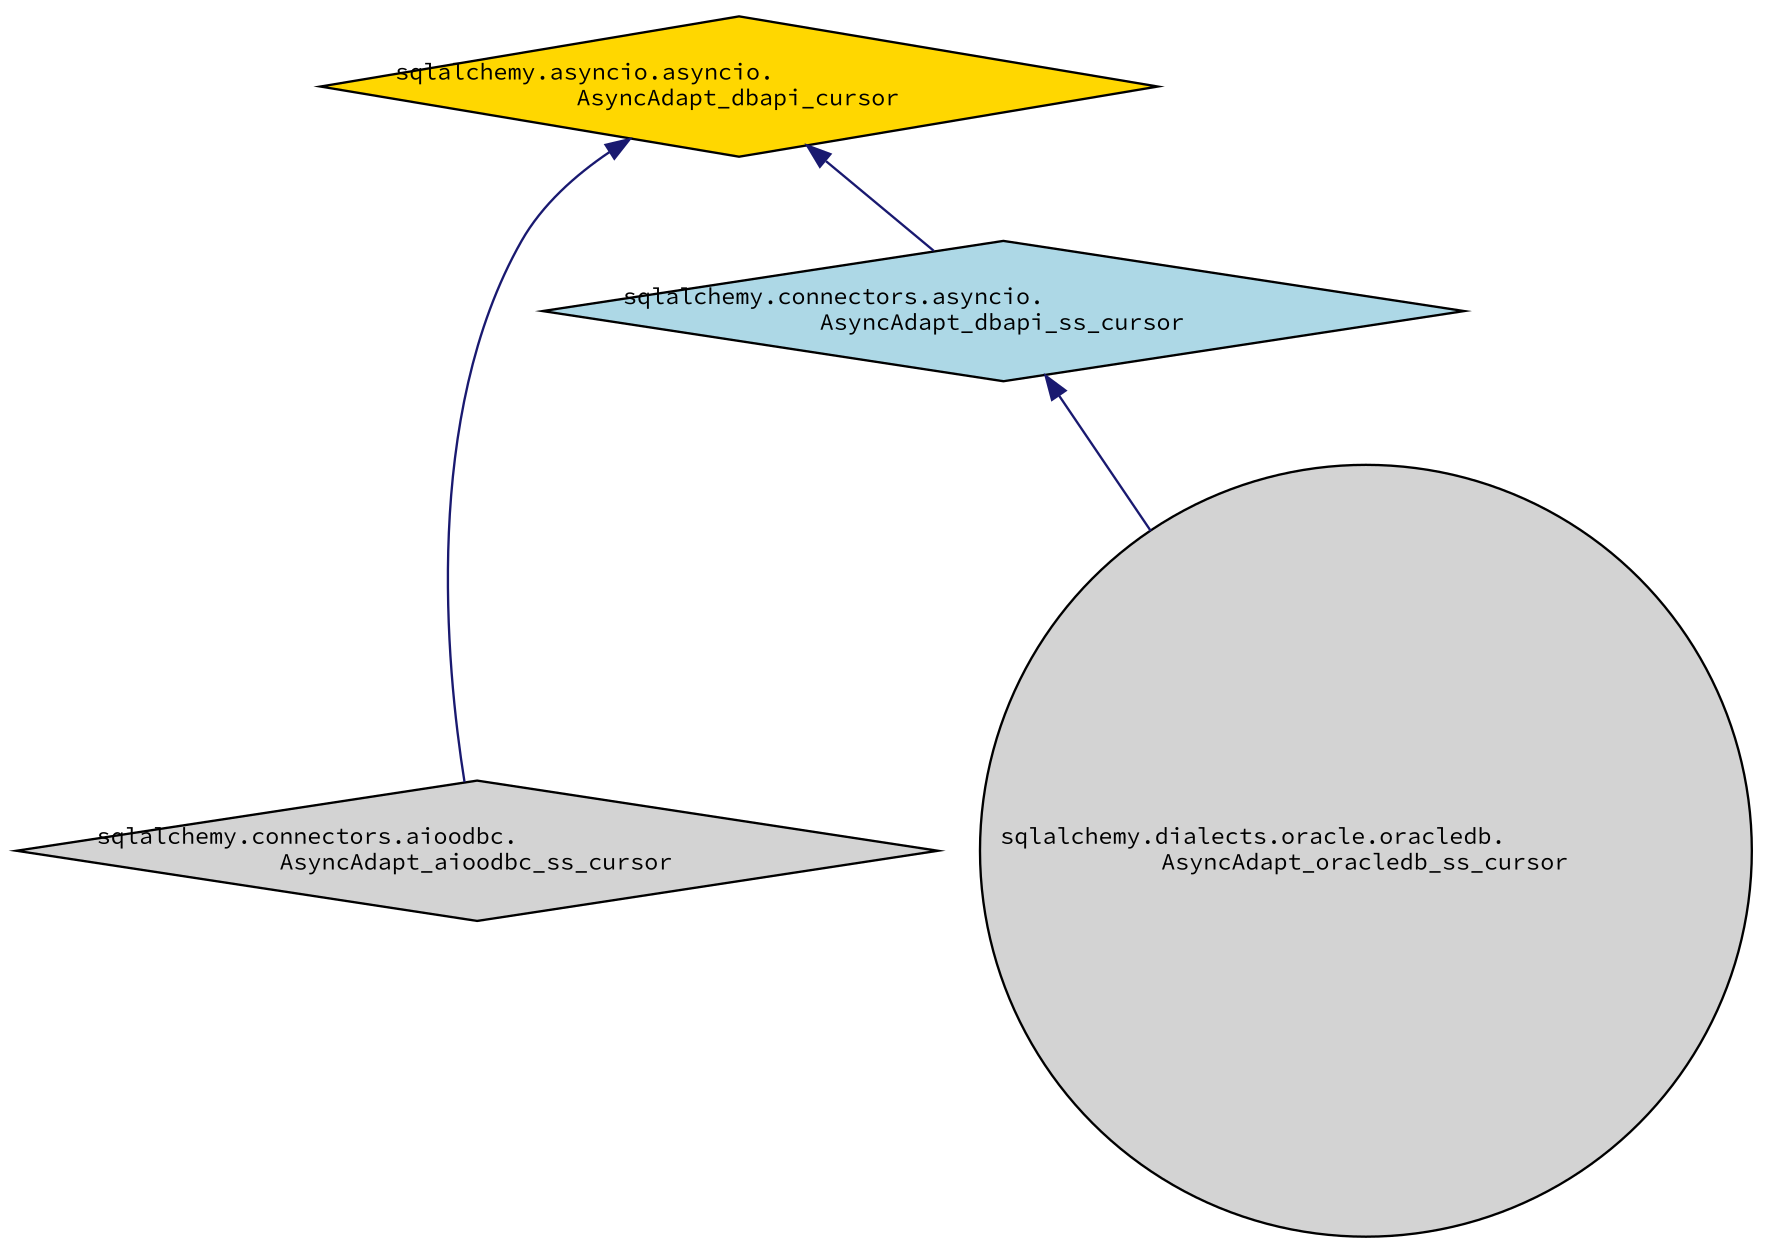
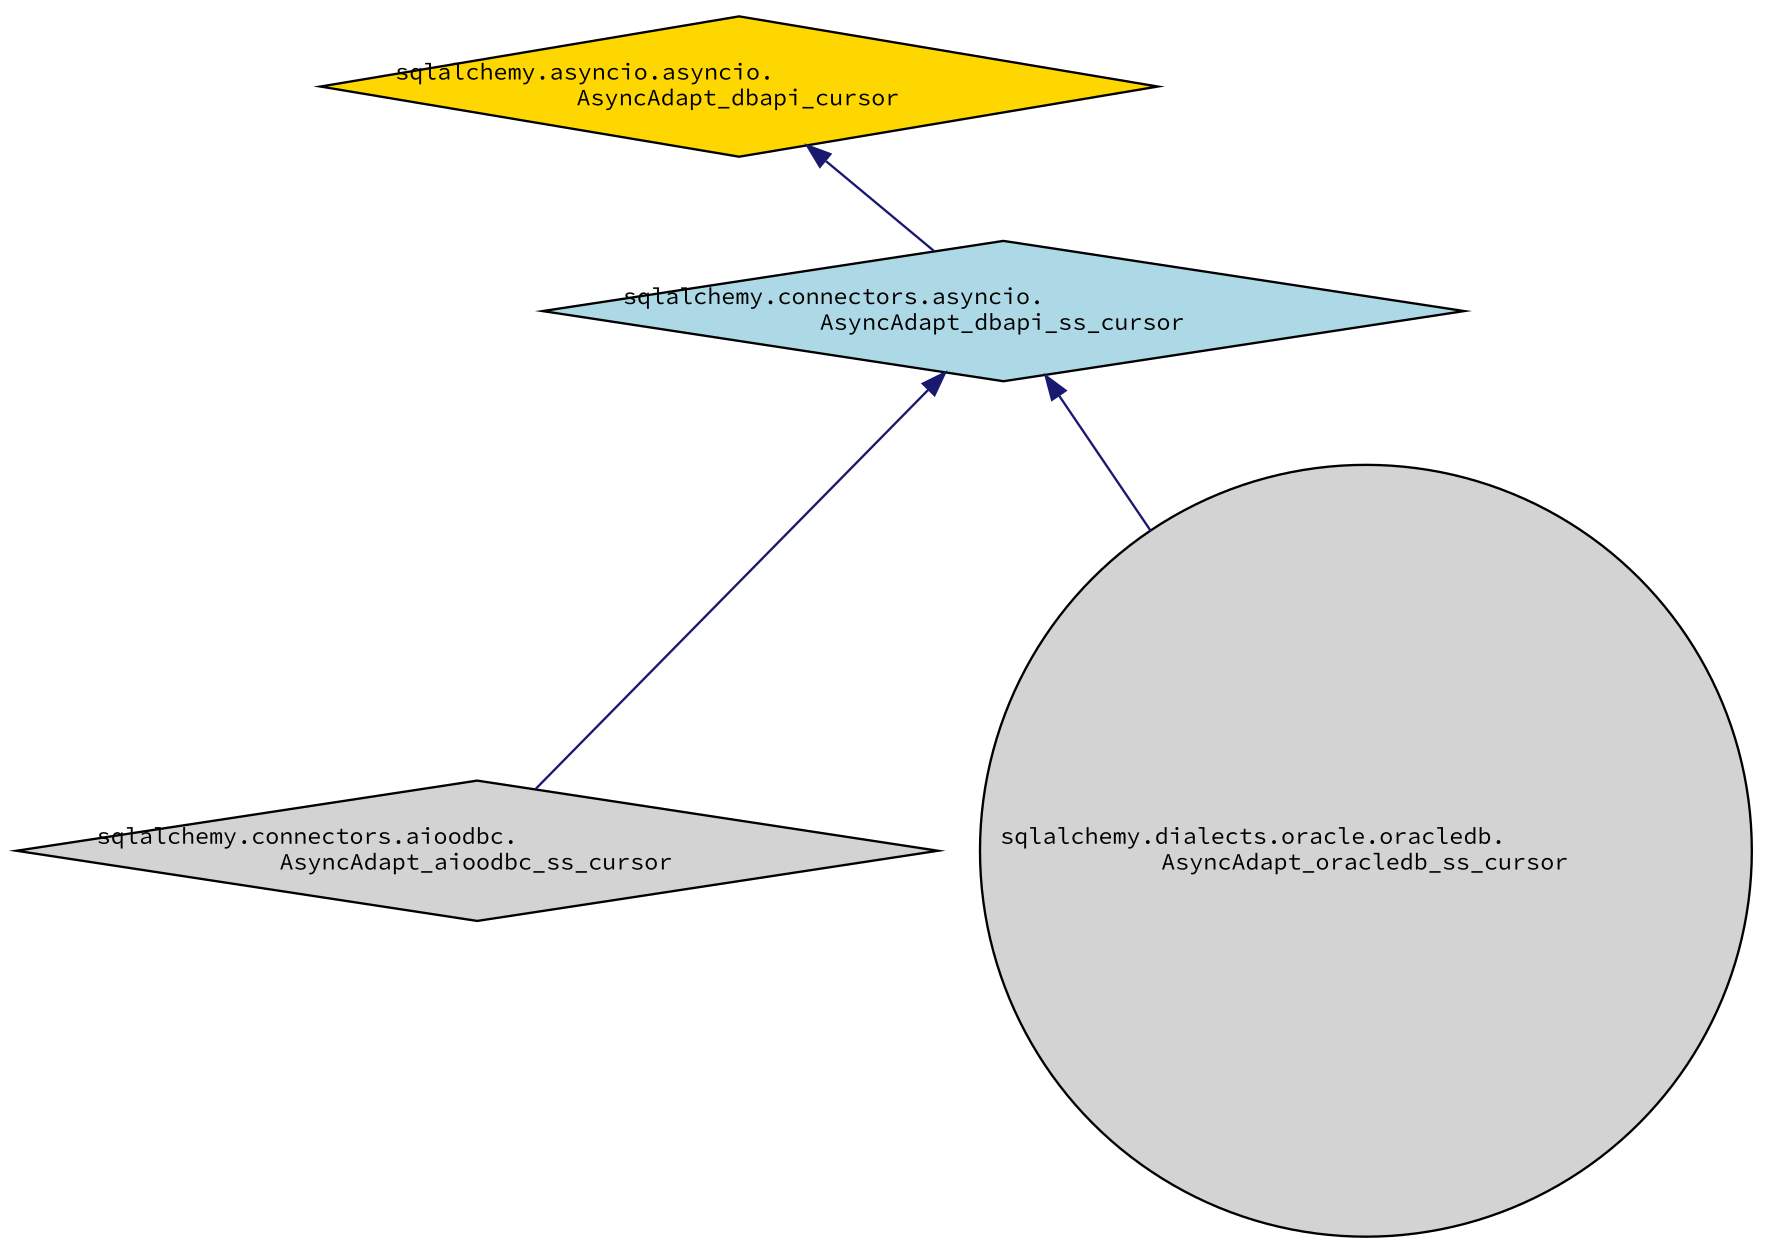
(458, 444) -> (732, 589)
